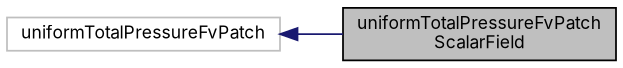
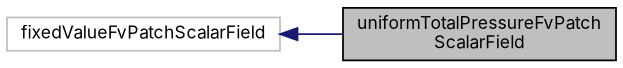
(144, 34) -> (144, 34)
